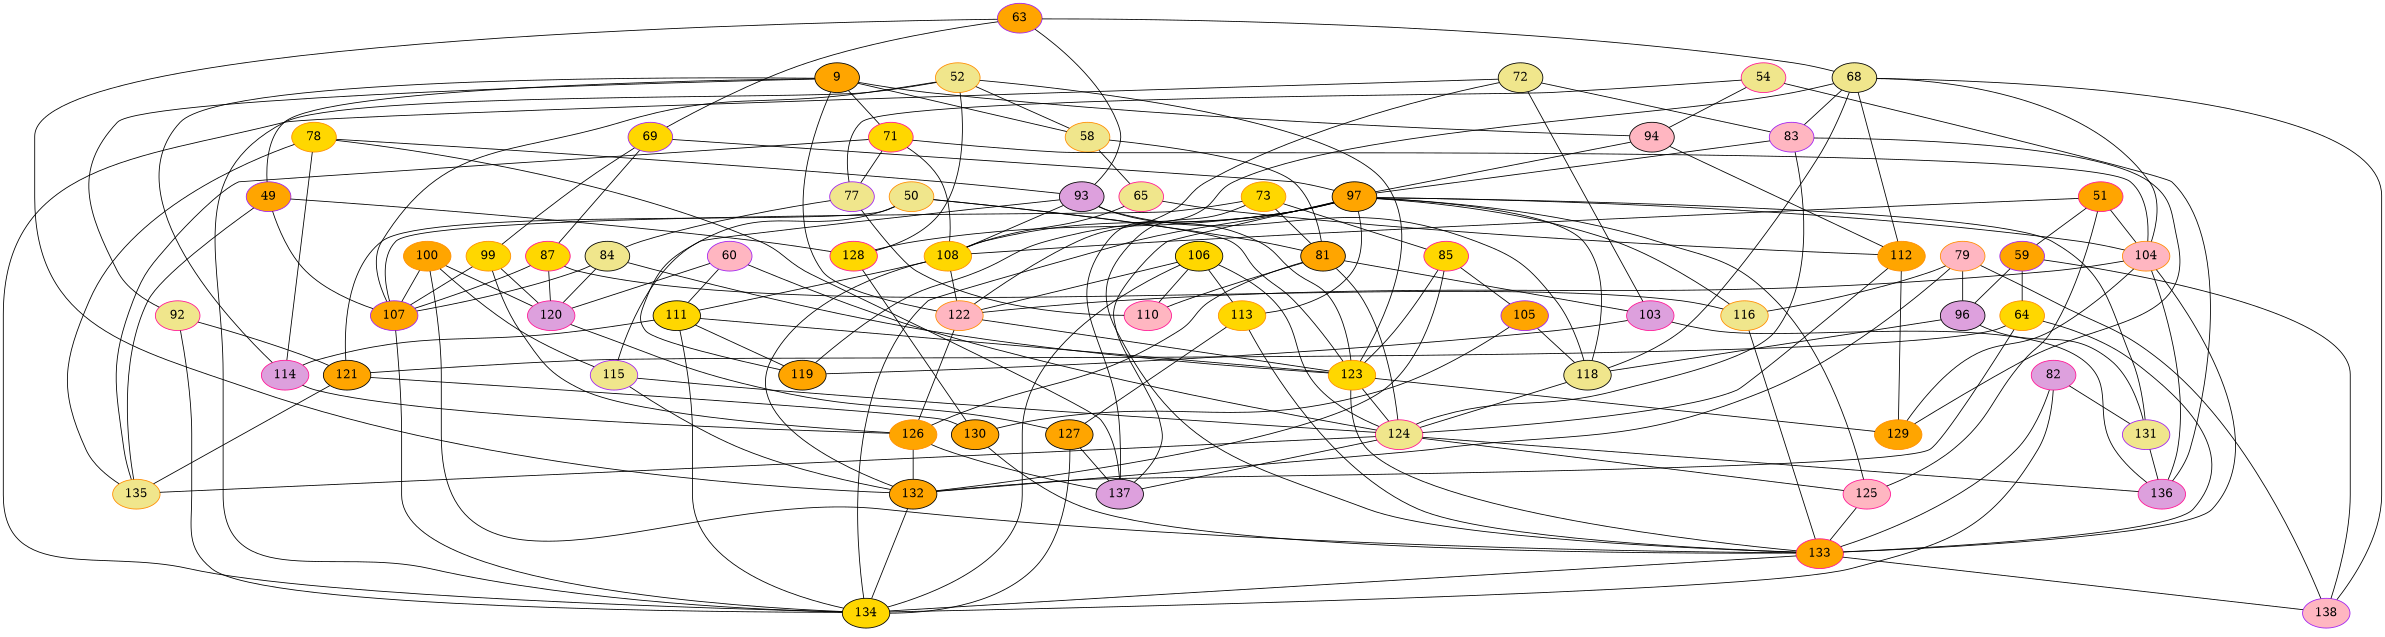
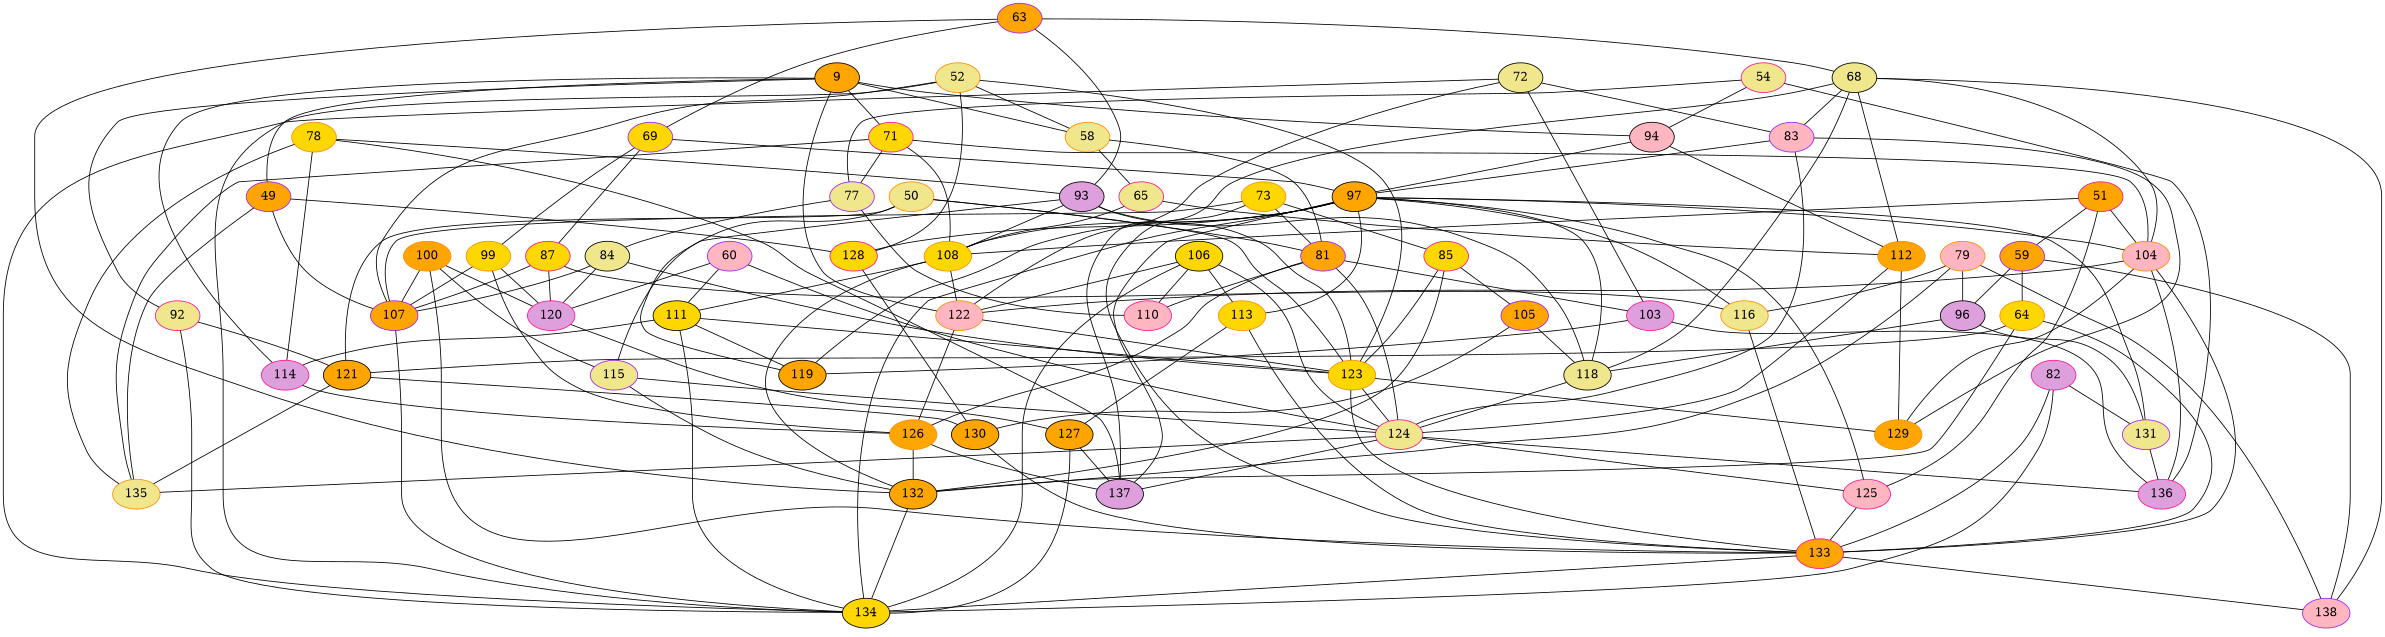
(1323, 256) -> (1323, 256)
